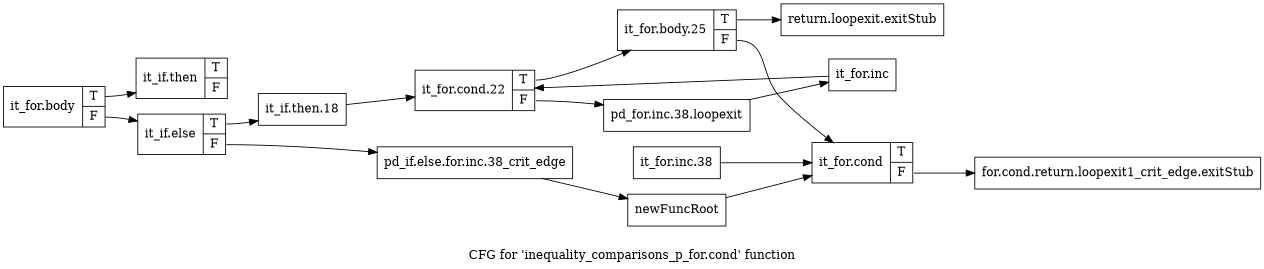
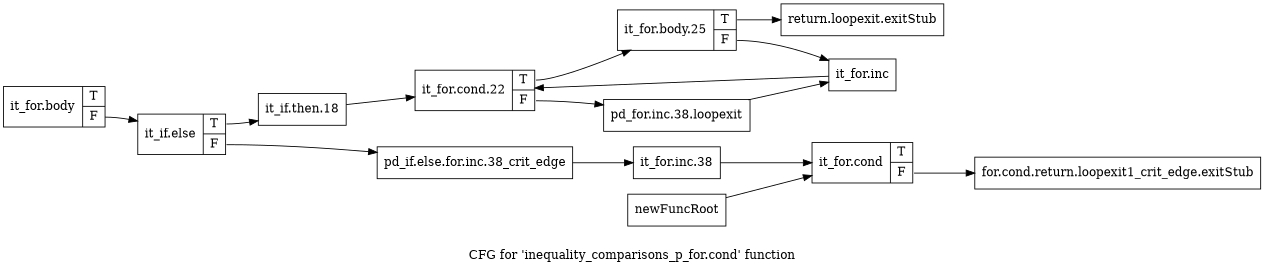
(182, 78) -> none
(774, 88) -> (780, 46)
(580, 187) -> (598, 163)
